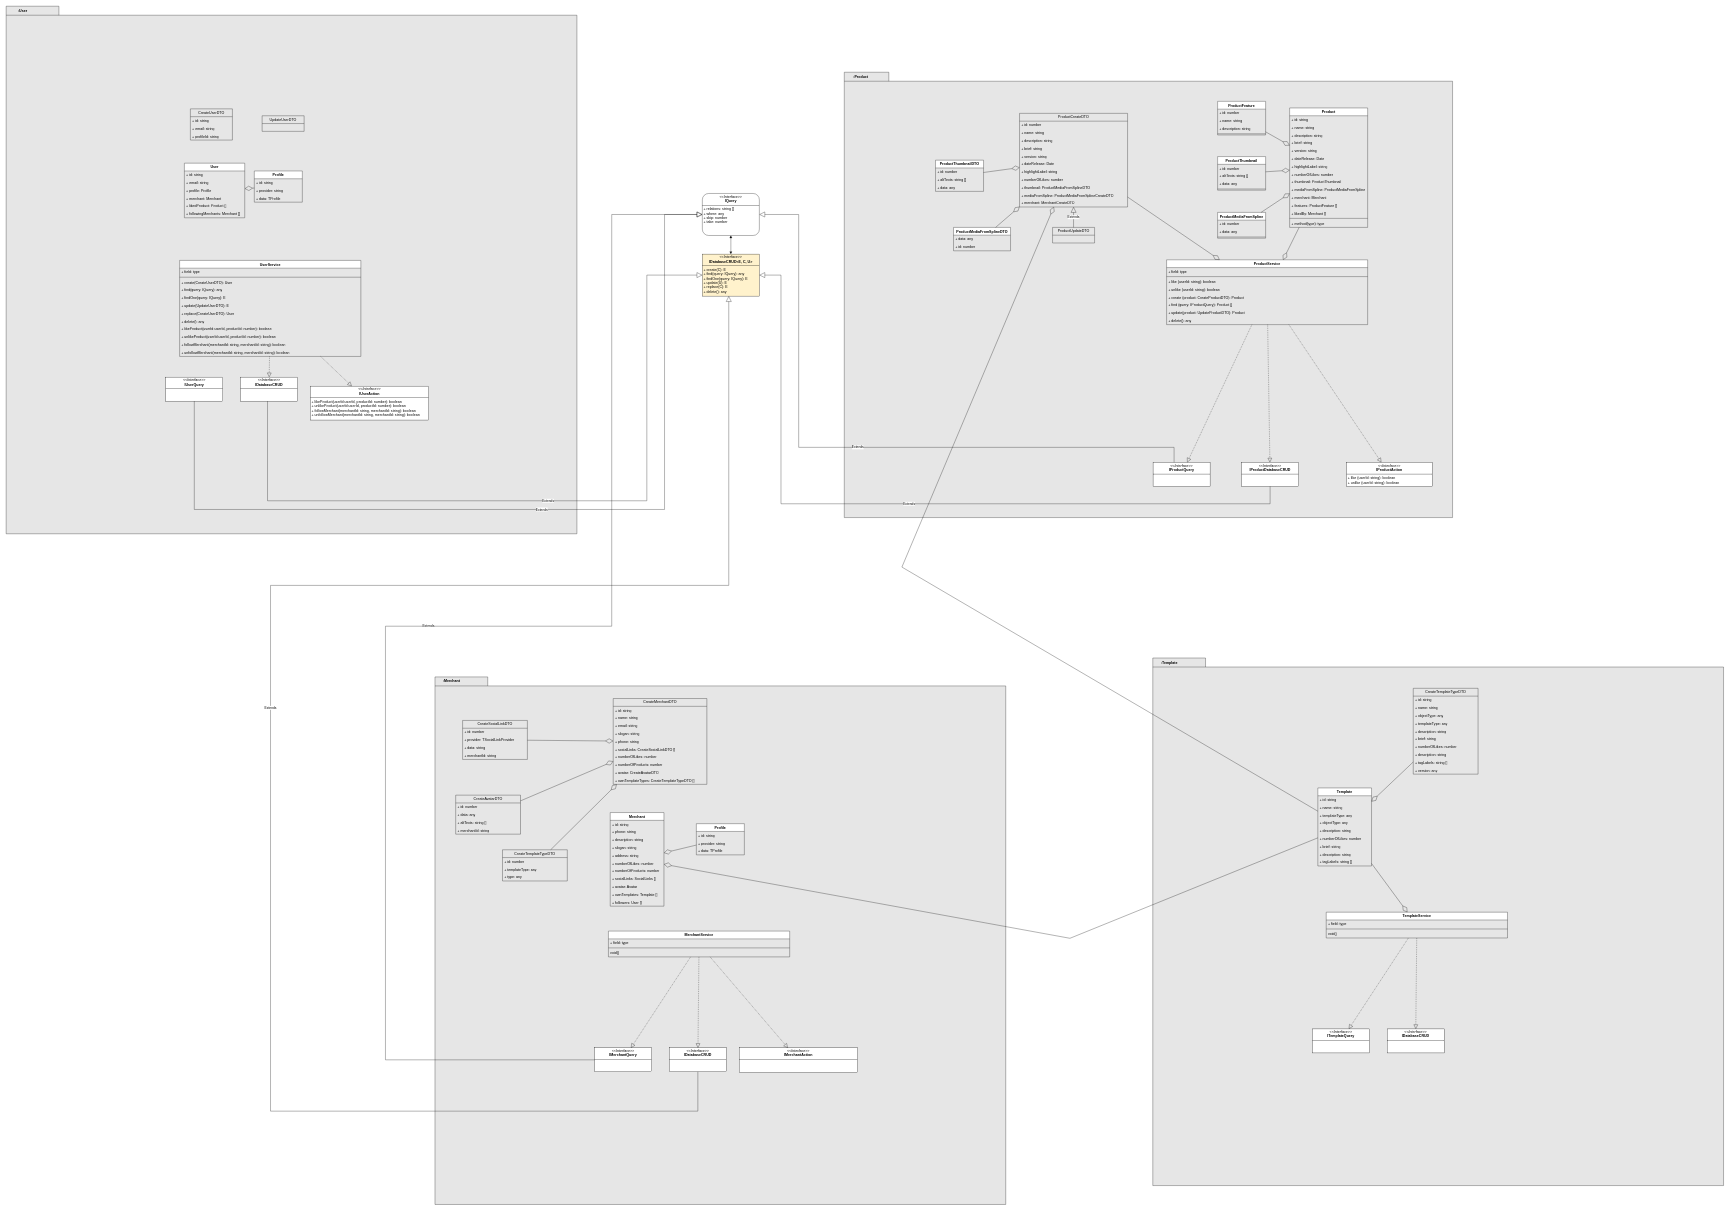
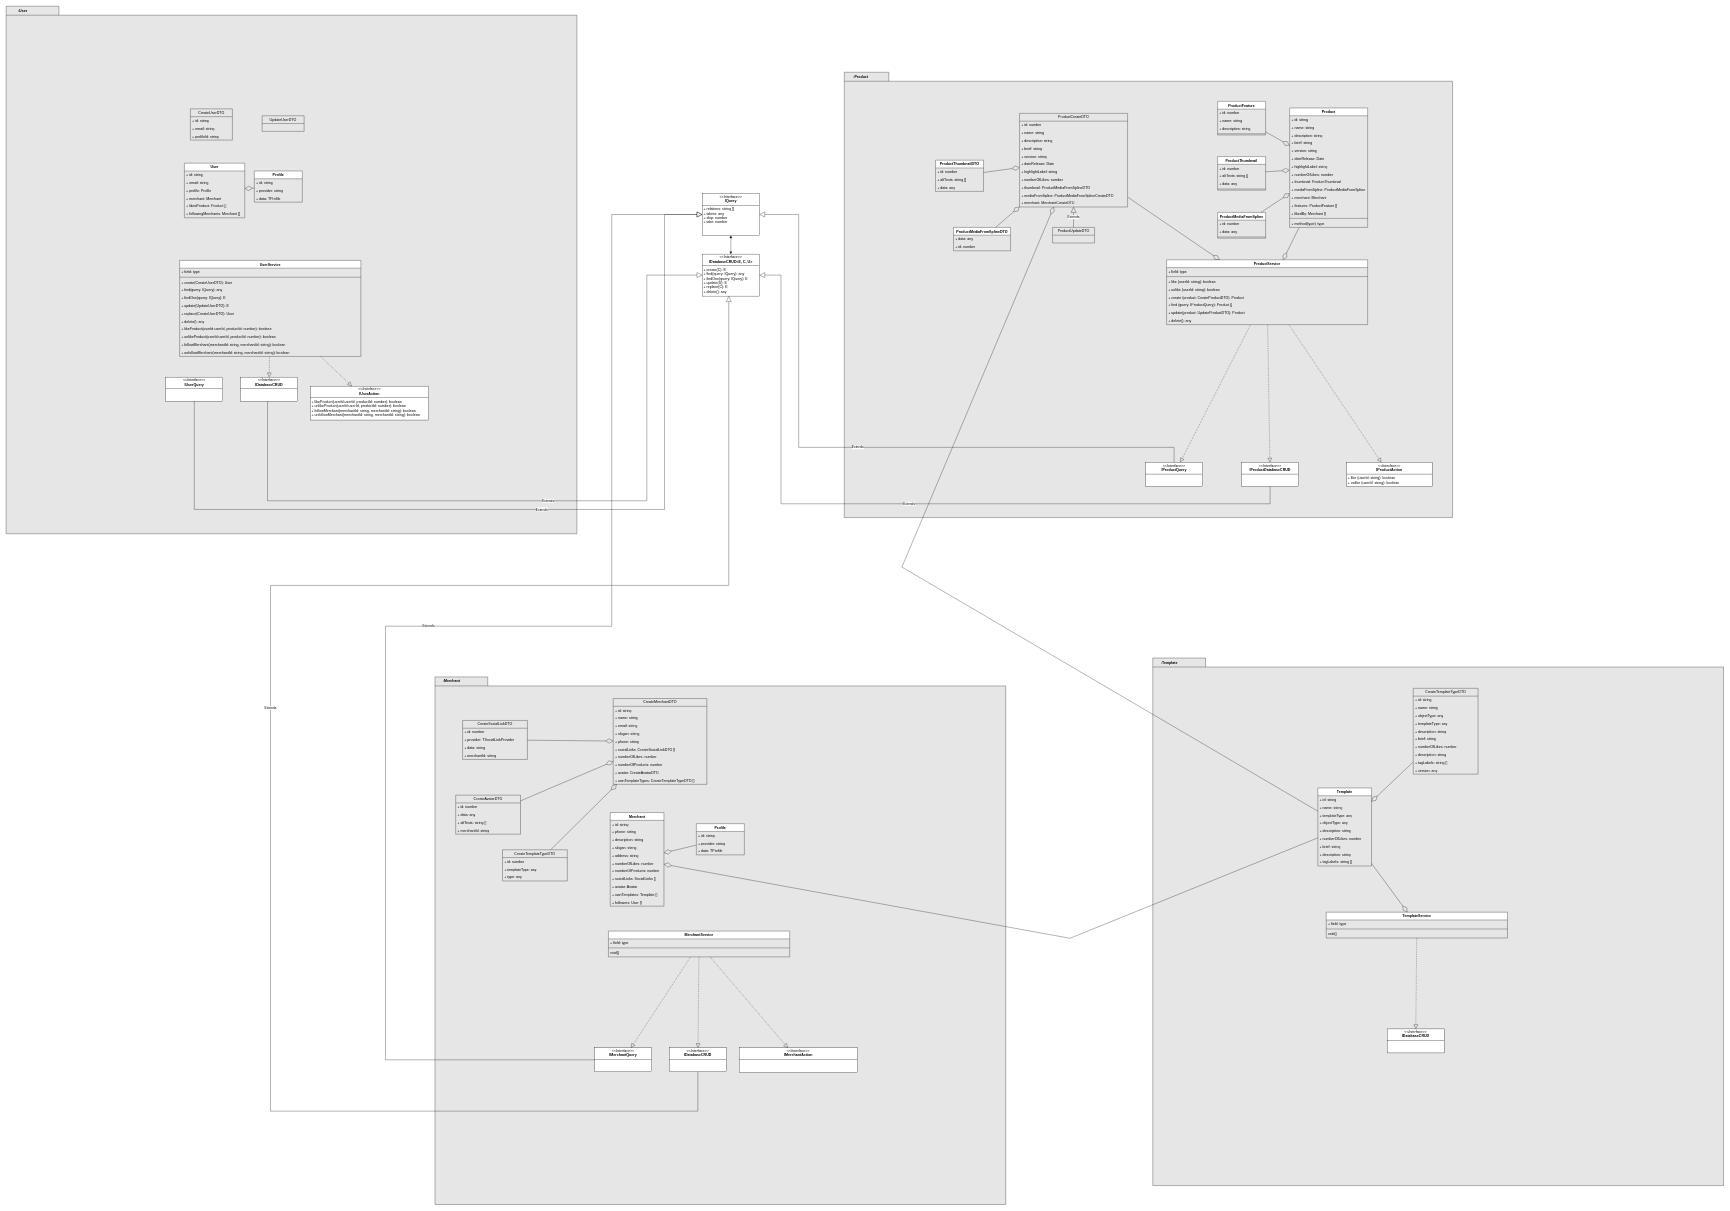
(731, 214) -> (731, 214)
(731, 275) -> (731, 275)
(1181, 474) -> (1174, 474)
(1382, 977) -> none
(1341, 1041) -> none
